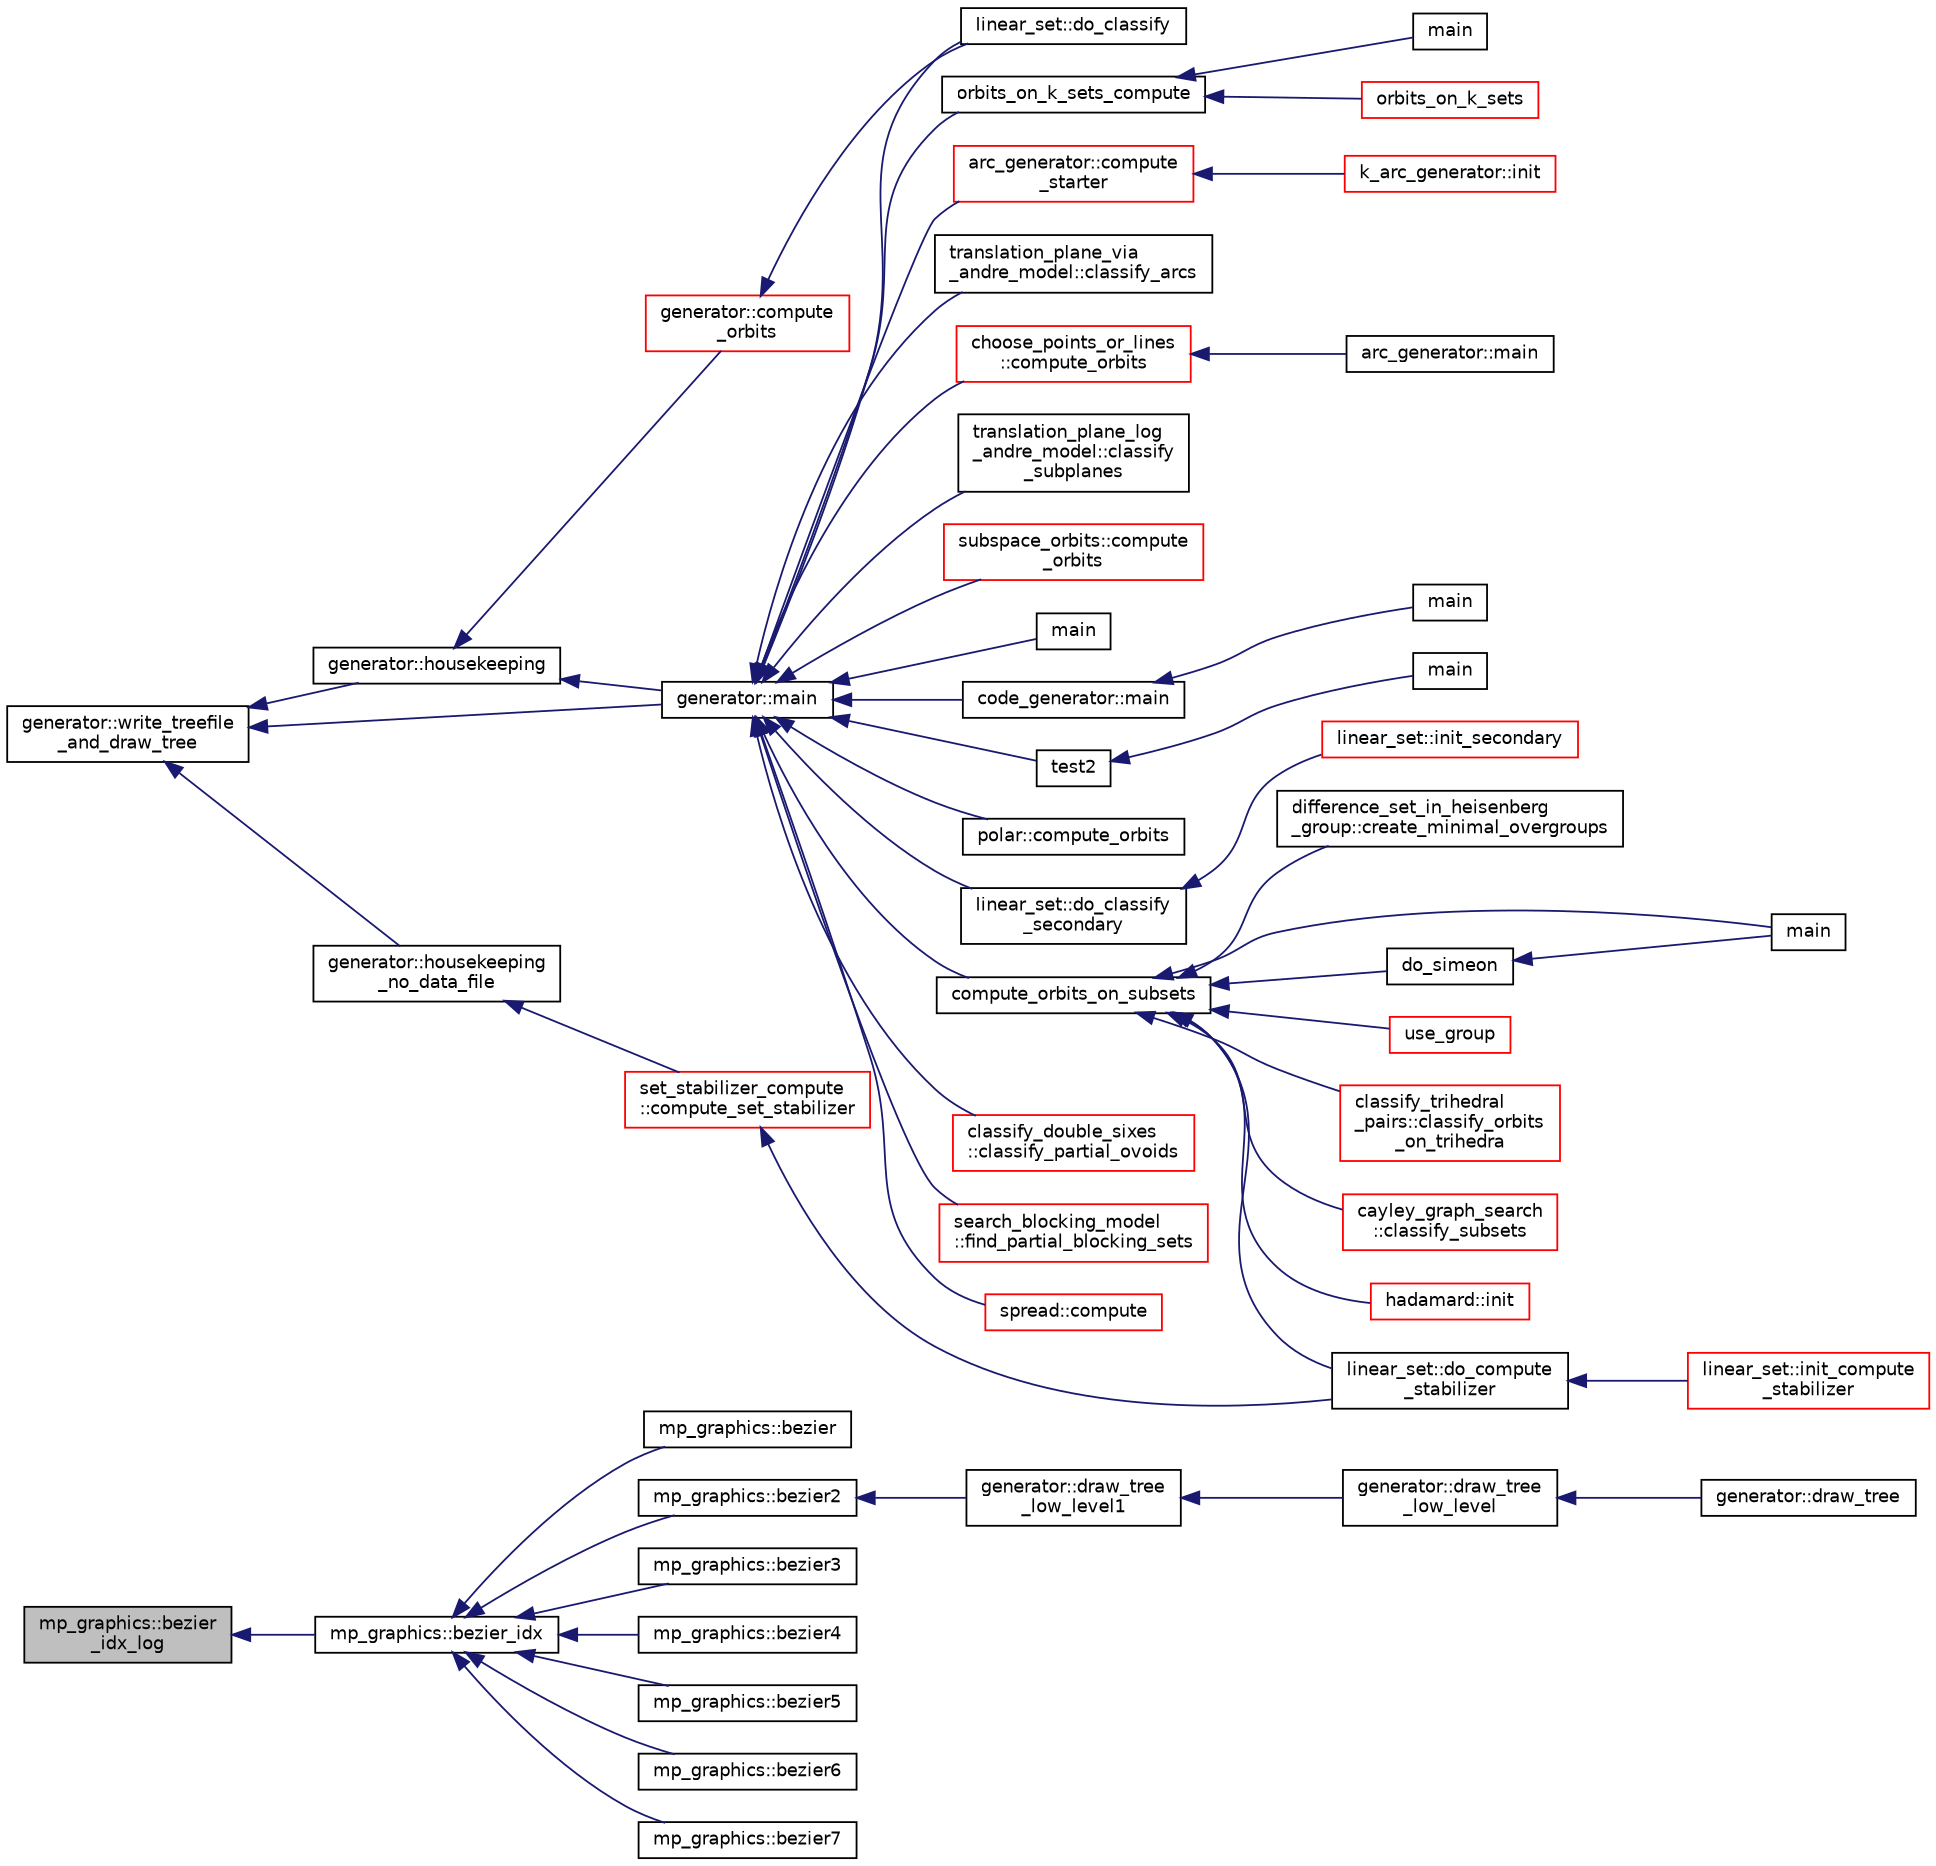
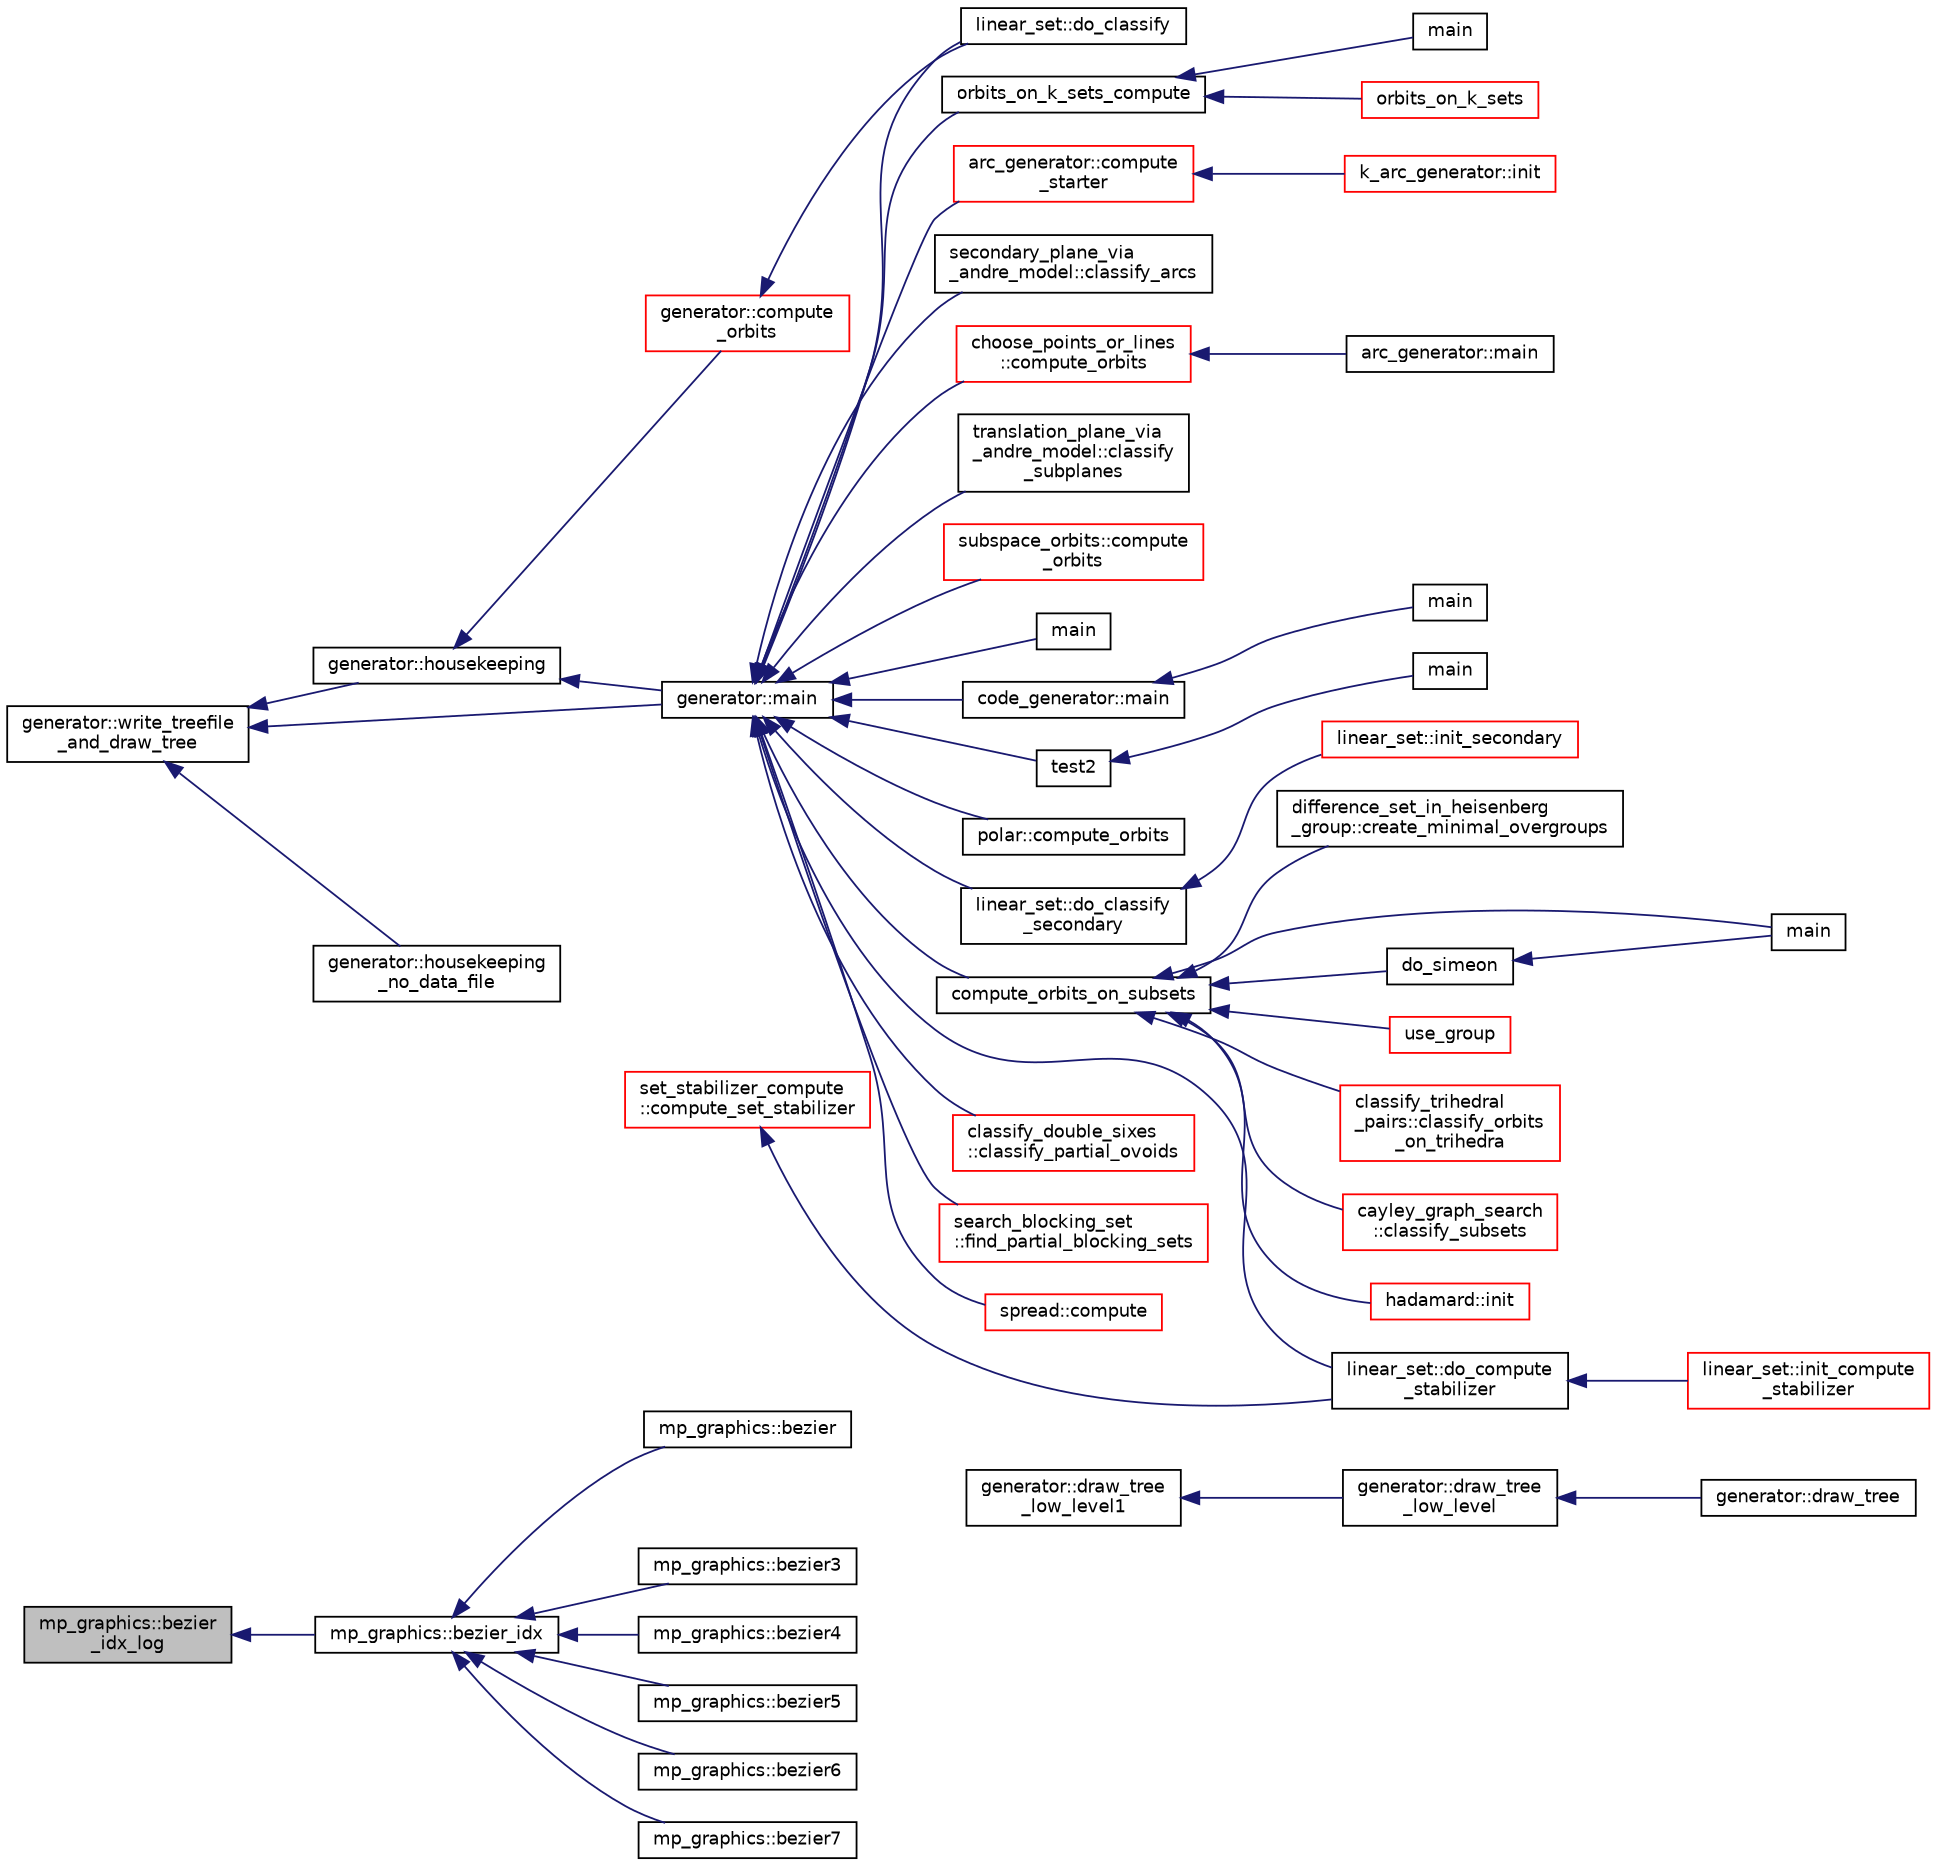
(1074, 264) -> (1074, 264)
(1074, 453) -> (1074, 453)
(600, 1040) -> none
(1074, 1233) -> (1074, 1233)
(1240, 1236) -> (1061, 1061)
(748, 1498) -> none
